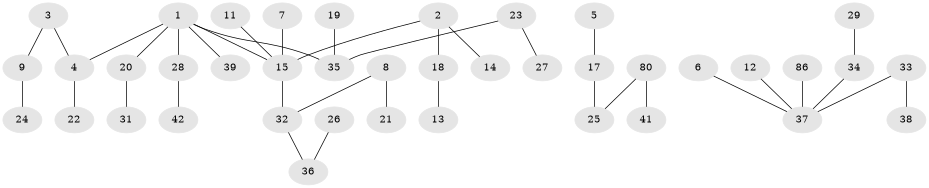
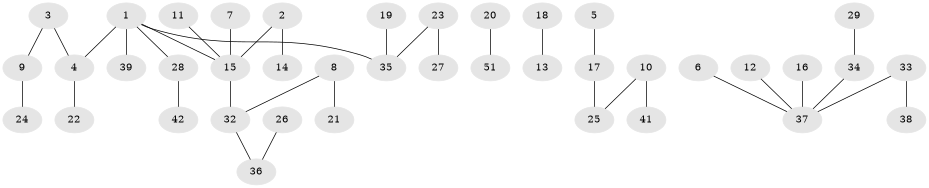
(152, 42) -> none
(438, 42) -> none
(646, 68) -> (646, 68)
(802, 68) -> (802, 68)
(126, 120) -> (490, 68)
